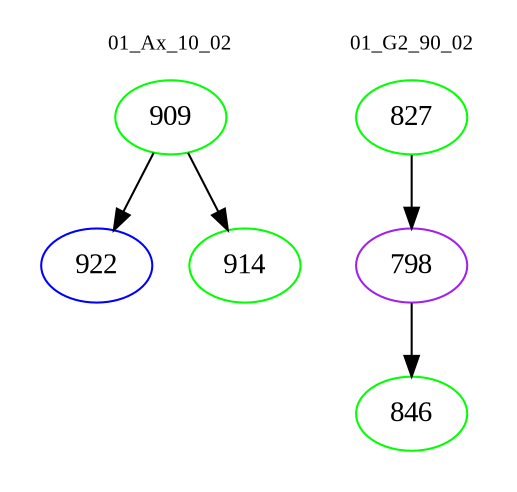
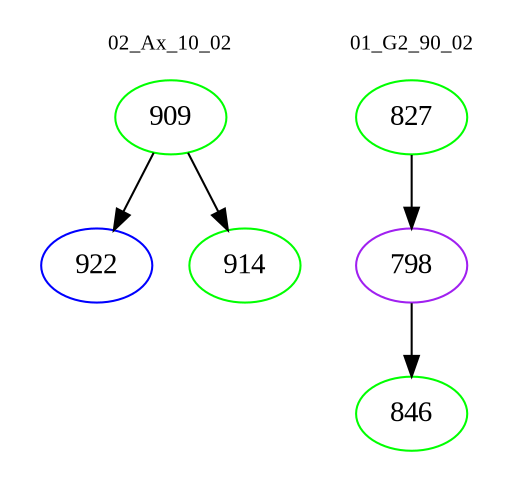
(171, 44) -> (171, 44)
